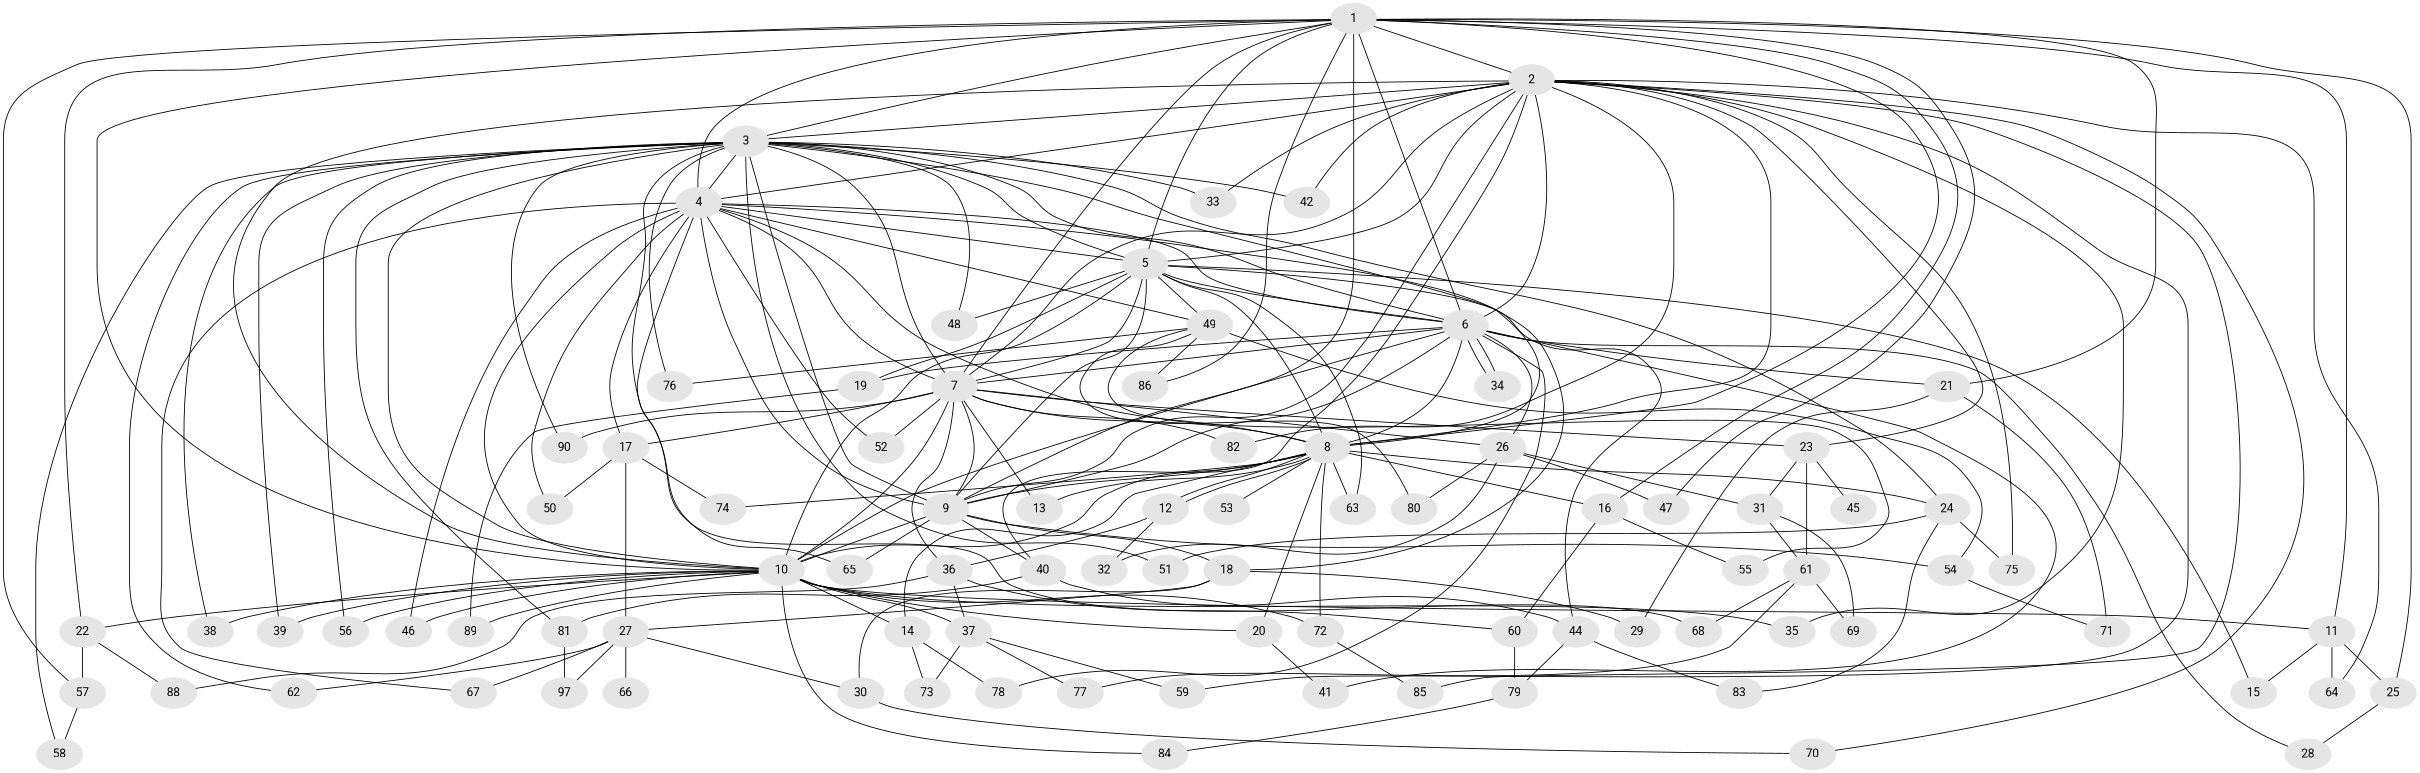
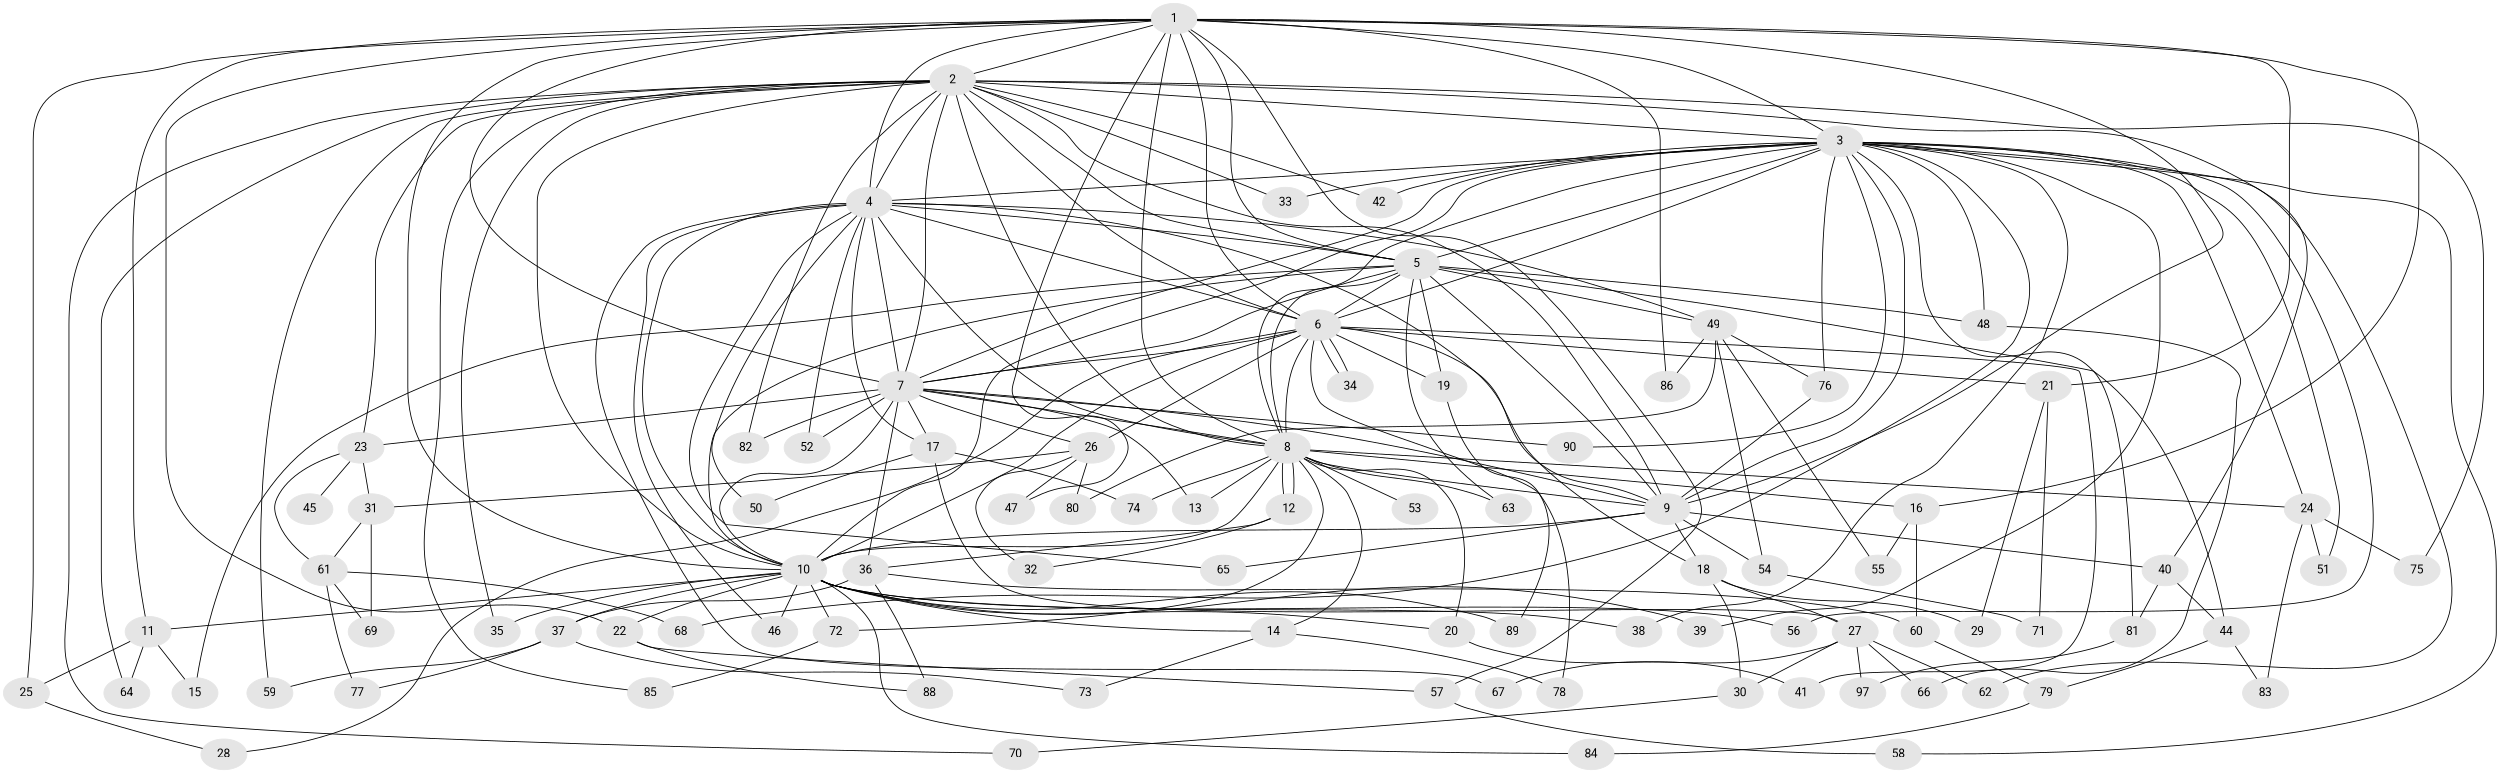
(759, 393) -> (1746, 448)
none -> (2223, 511)
